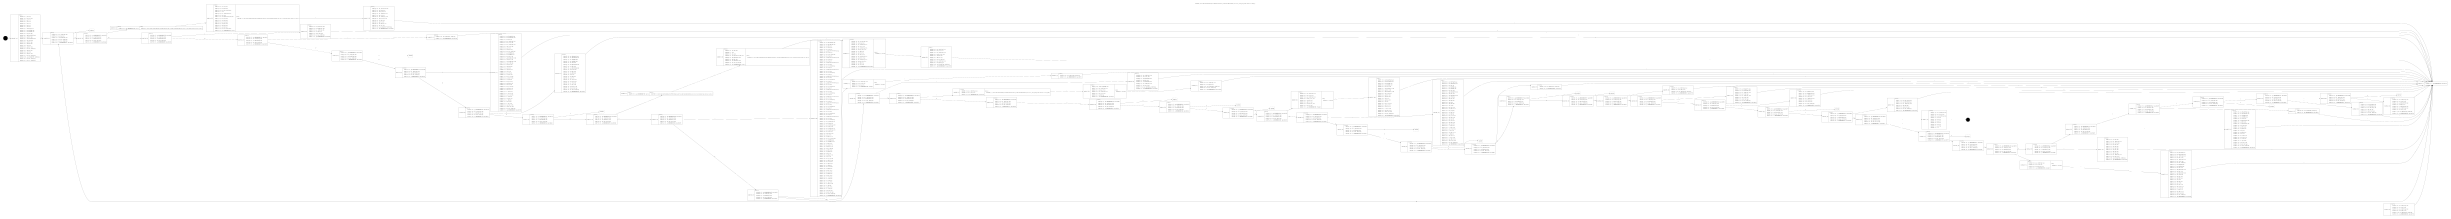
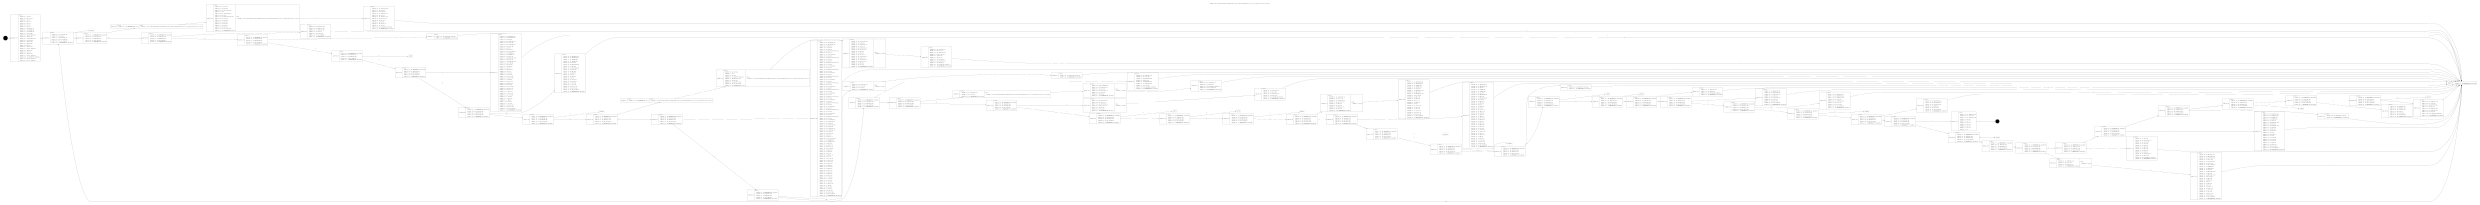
none -> (1105, 105)
